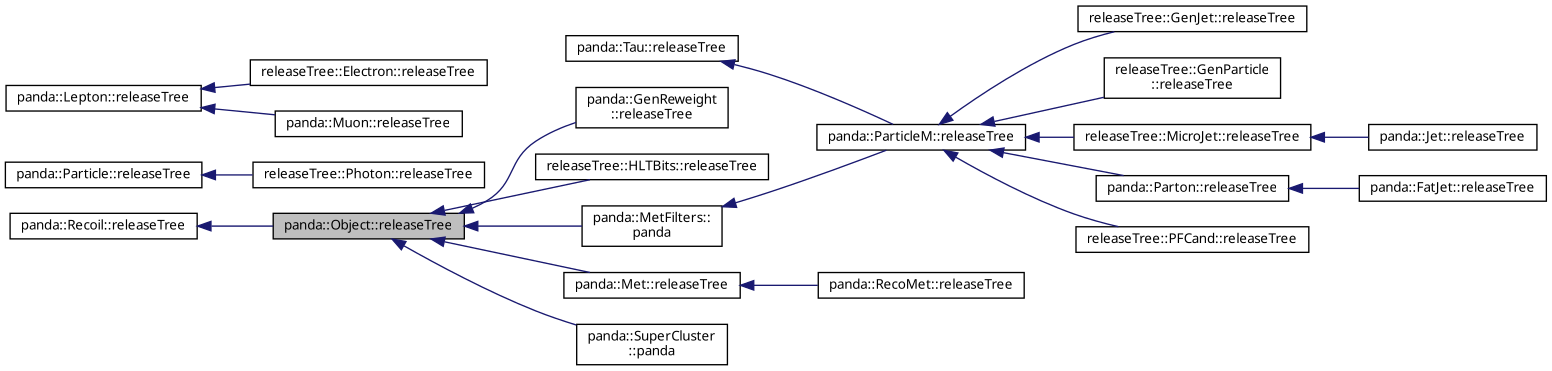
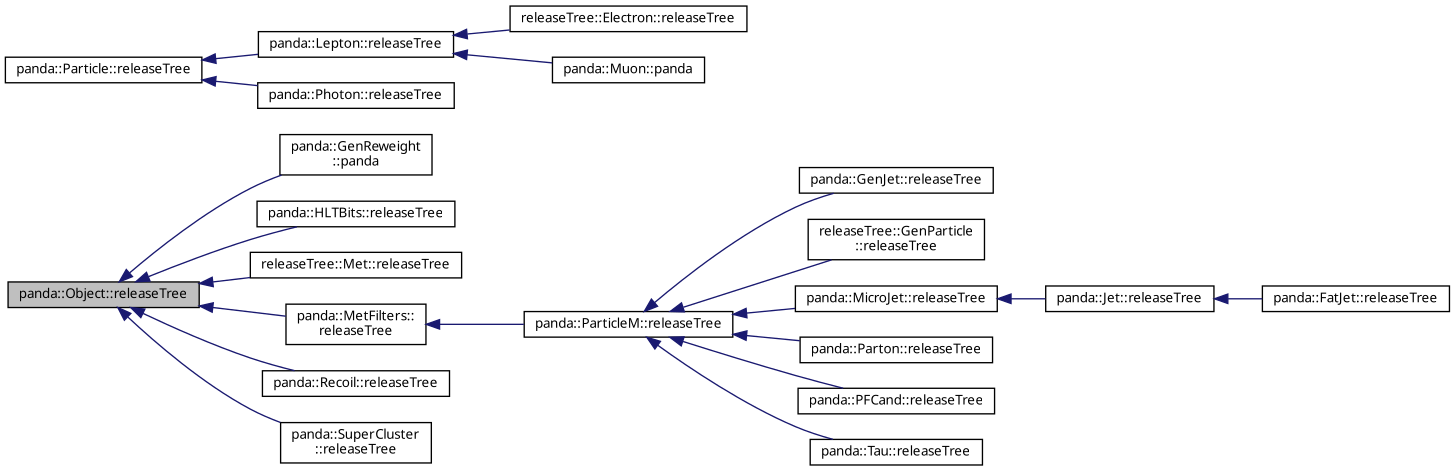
(1192, 19) -> (896, 180)
none -> (237, 56)
(815, 91) -> (742, 400)
(652, 108) -> (356, 155)
(369, 124) -> (629, 70)
(1192, 137) -> (896, 299)
(652, 167) -> (356, 214)
(369, 175) -> (356, 96)
(1331, 188) -> (1245, 299)
(242, 226) -> (217, 346)
(652, 226) -> (356, 324)
(1192, 240) -> (896, 401)
(652, 285) -> (356, 265)
(921, 285) -> none
(652, 345) -> (356, 443)
